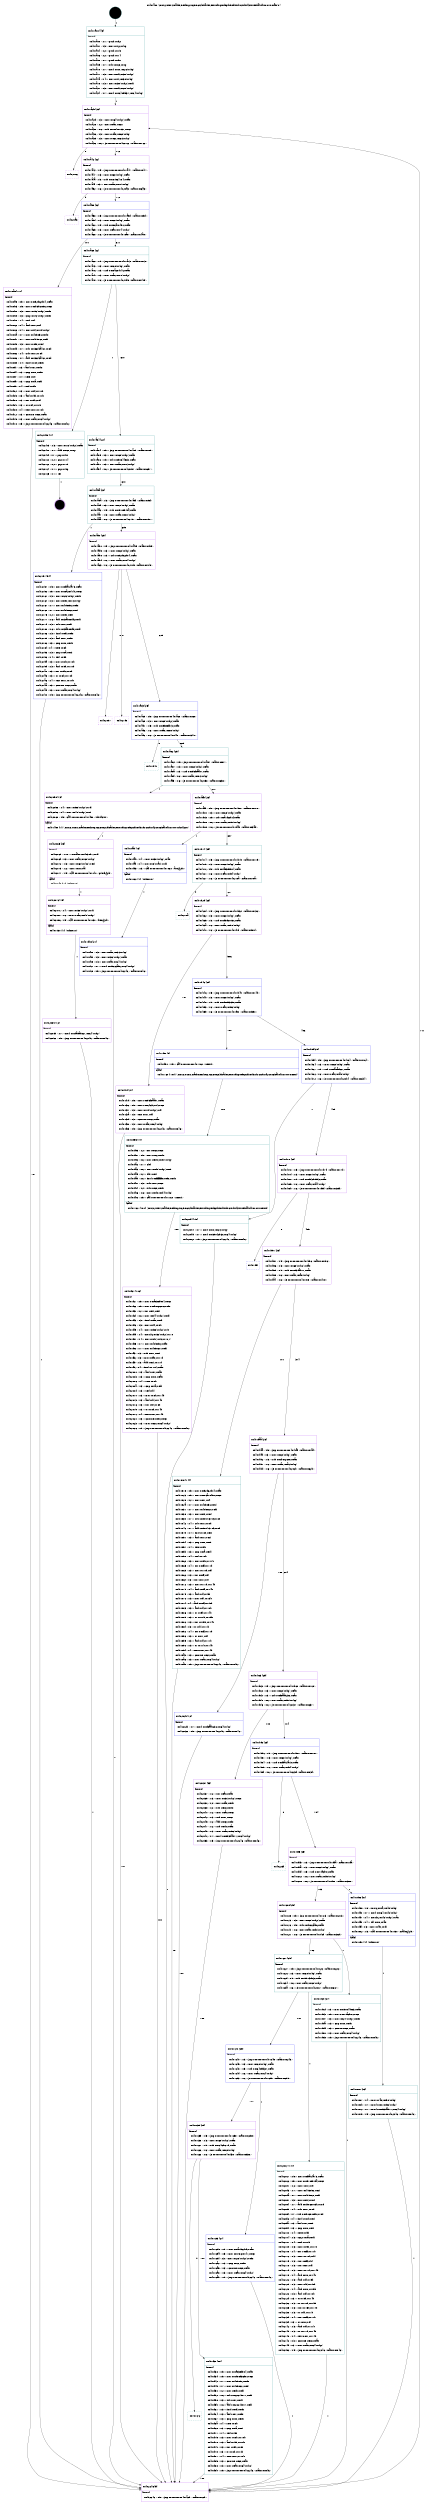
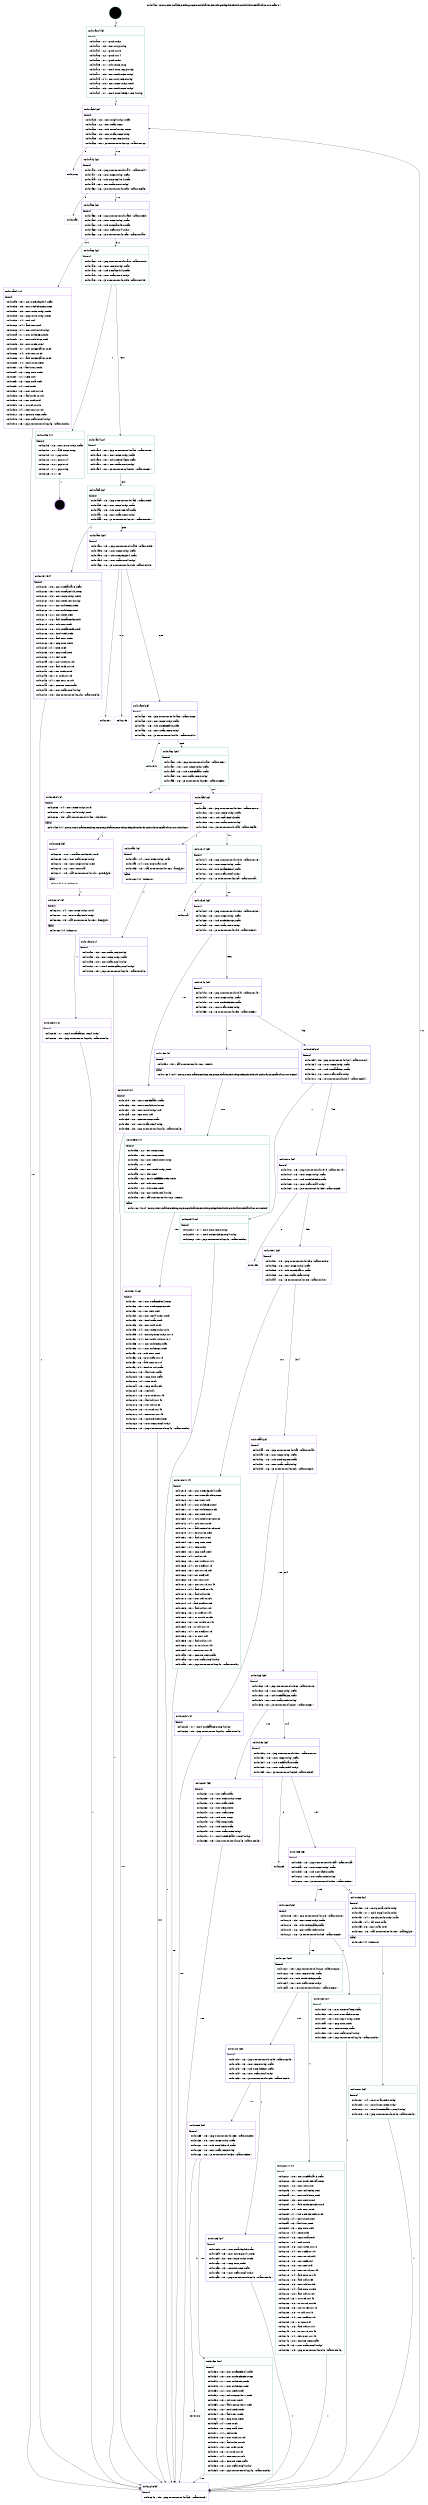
(229, 836) -> (229, 836)
